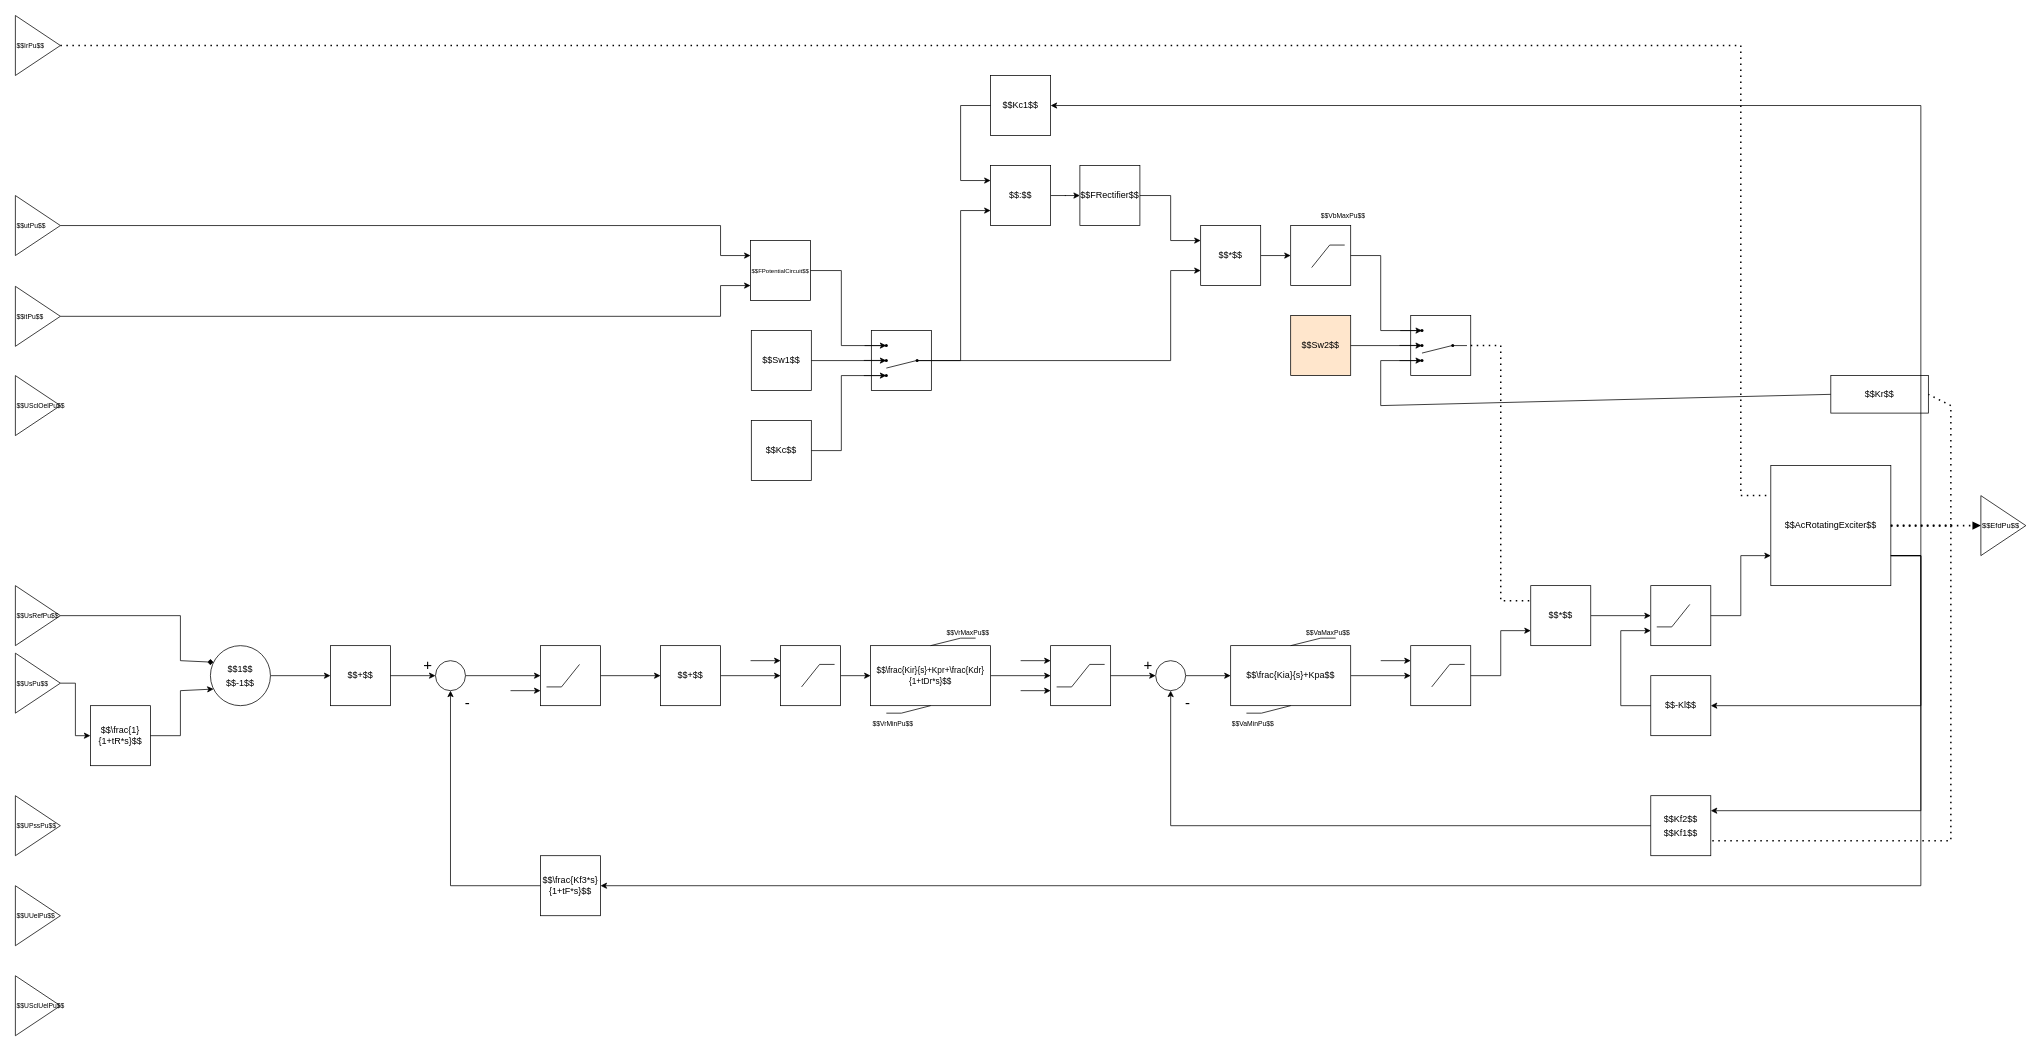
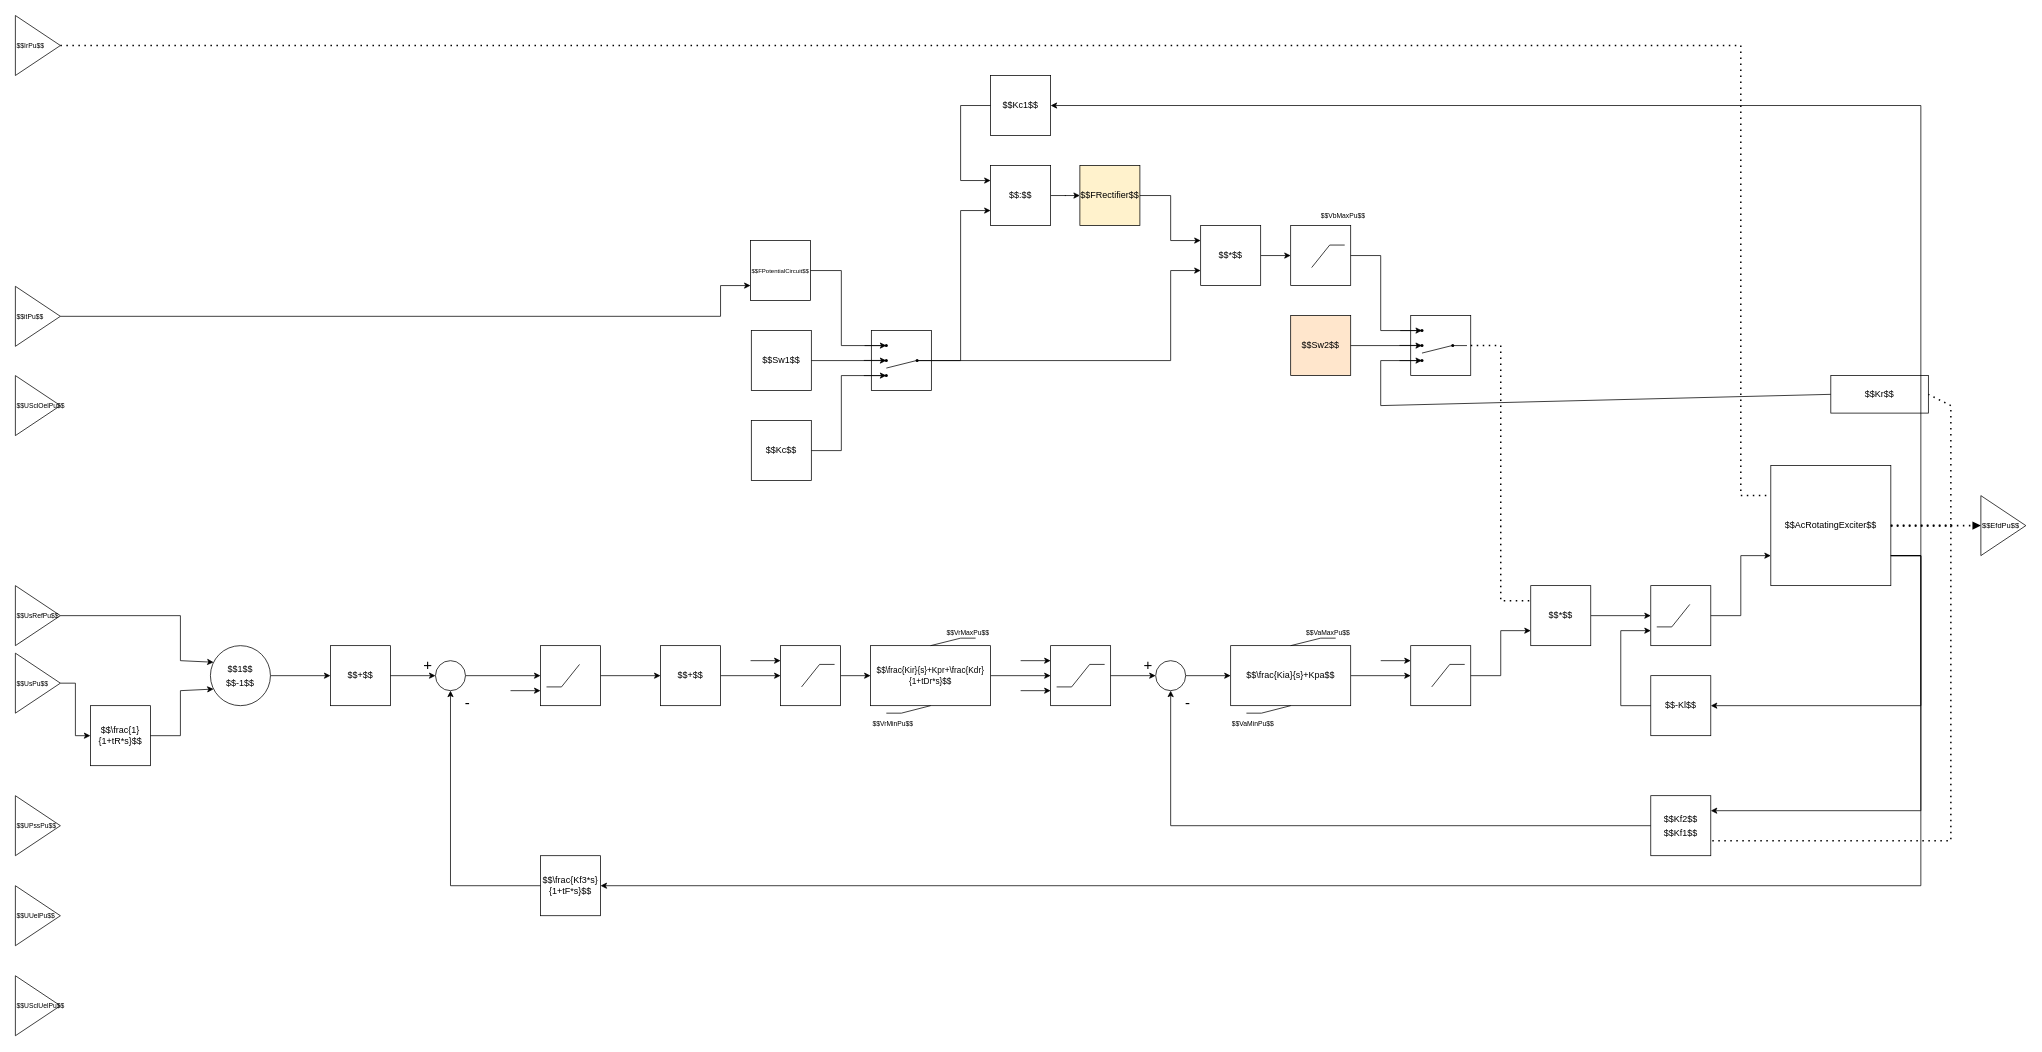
(1110, 195) -> (1110, 195)
(38, 225) -> none
(417, 225) -> none
(206, 662) -> (207, 662)
